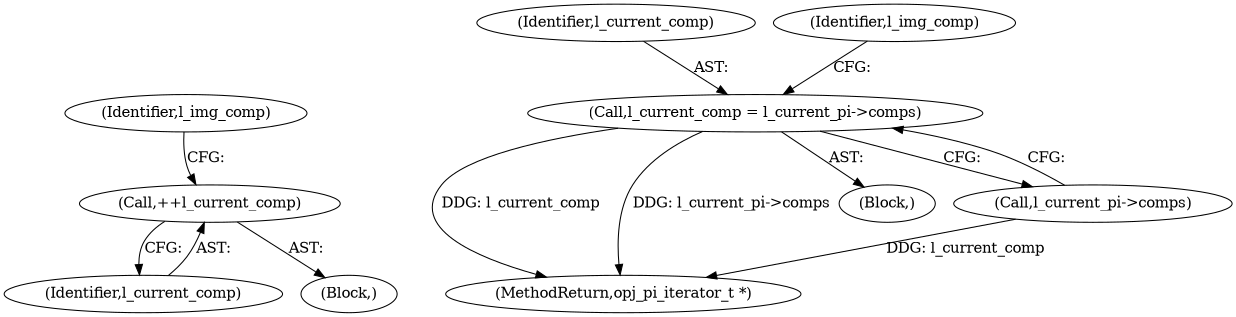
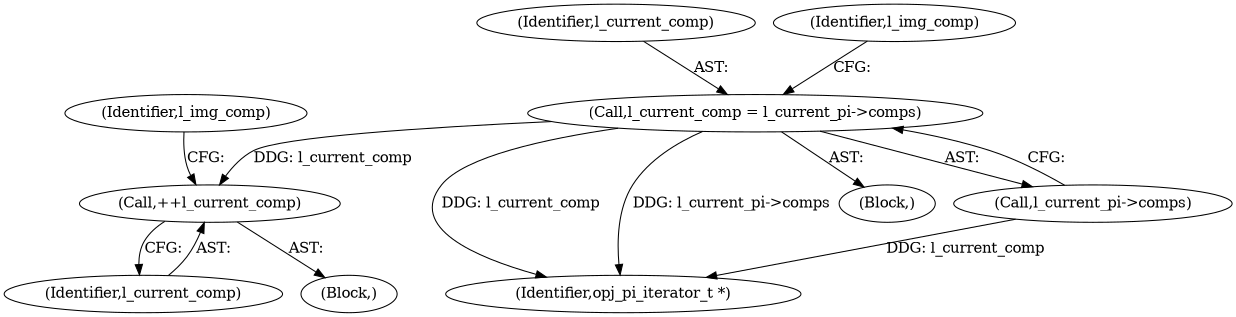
none -> (383, 132)
(965, 158) -> (965, 158)
(623, 294) -> (623, 294)
